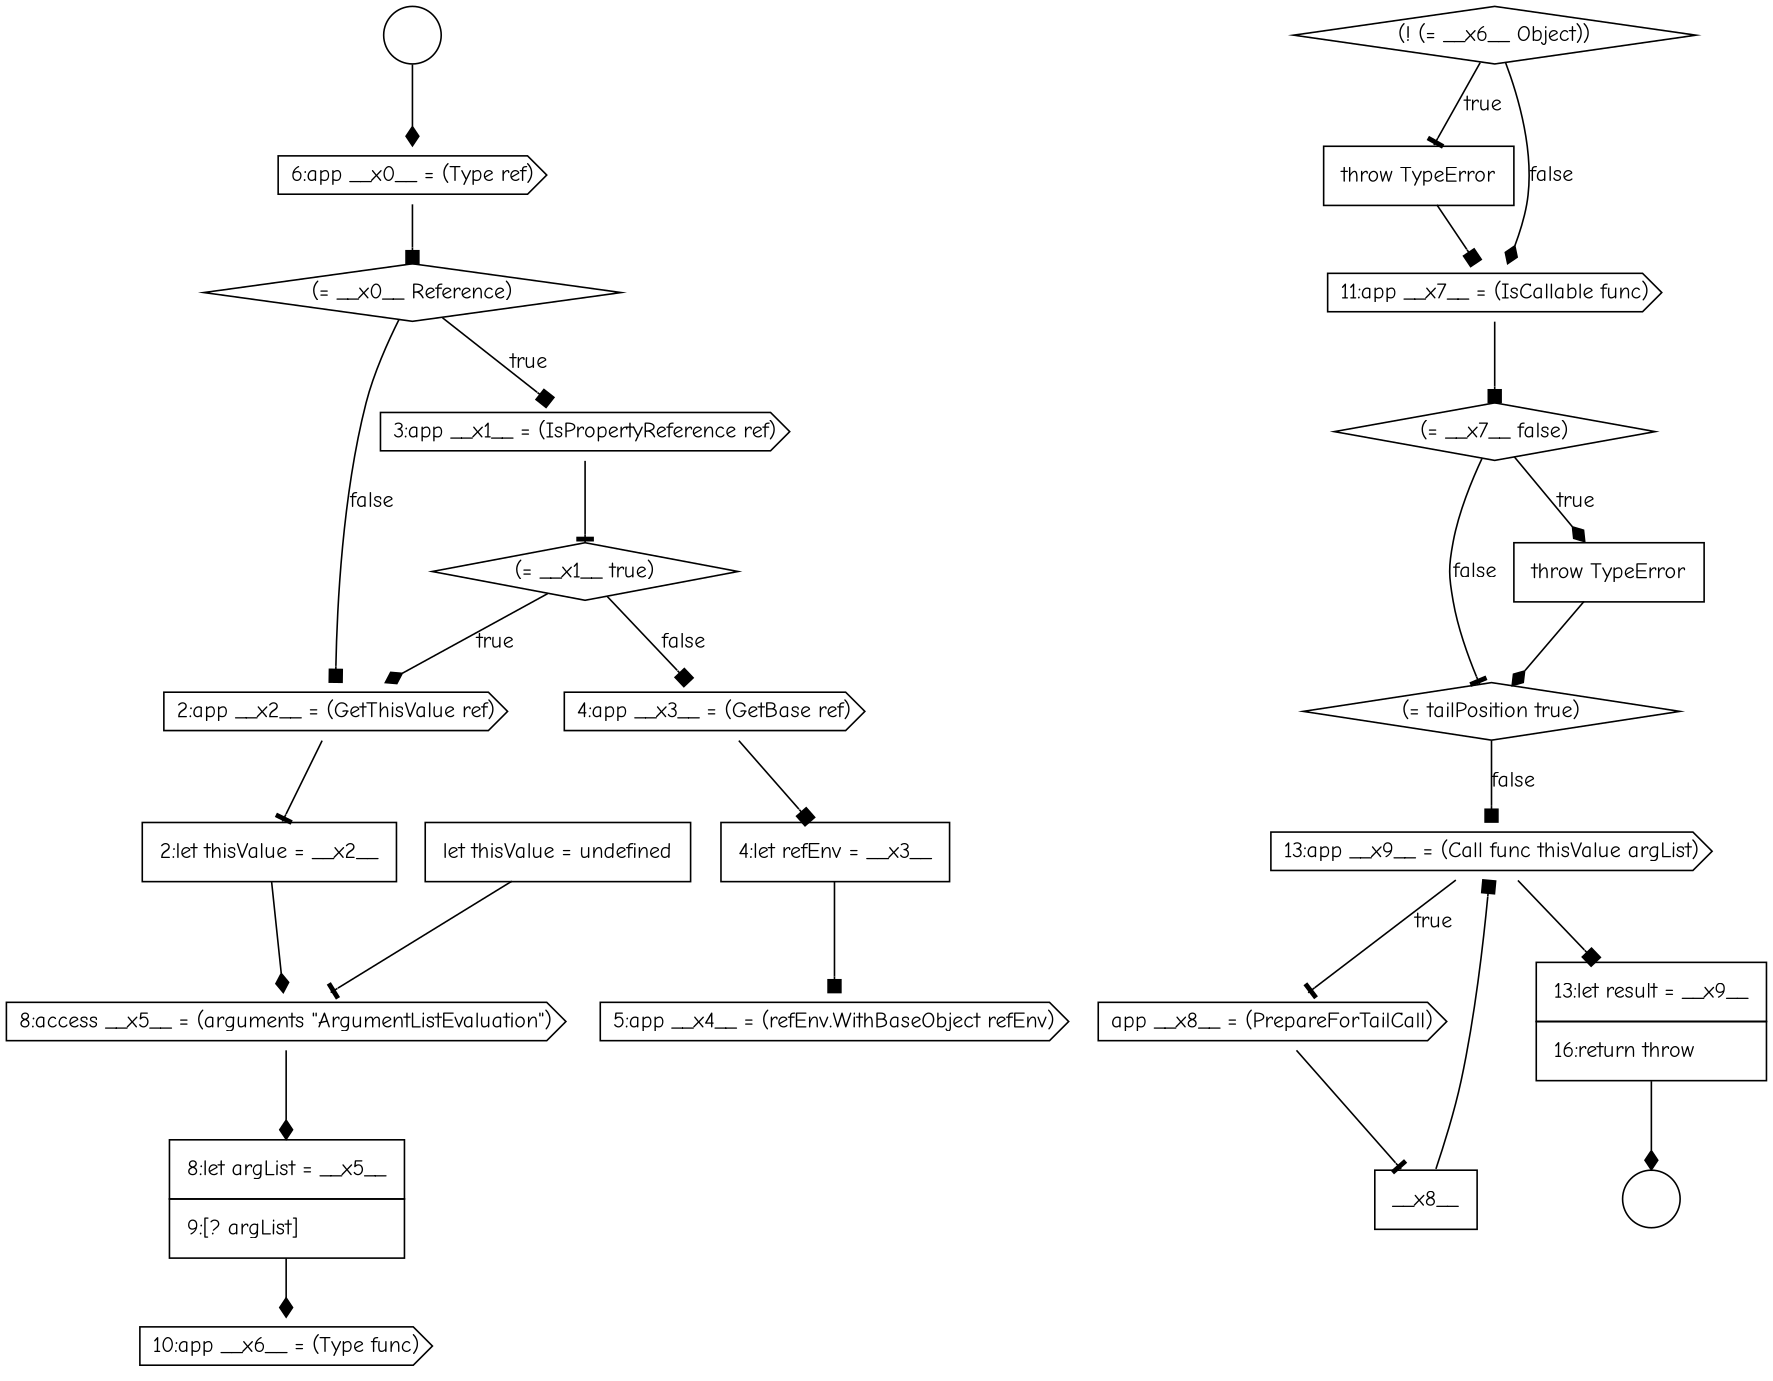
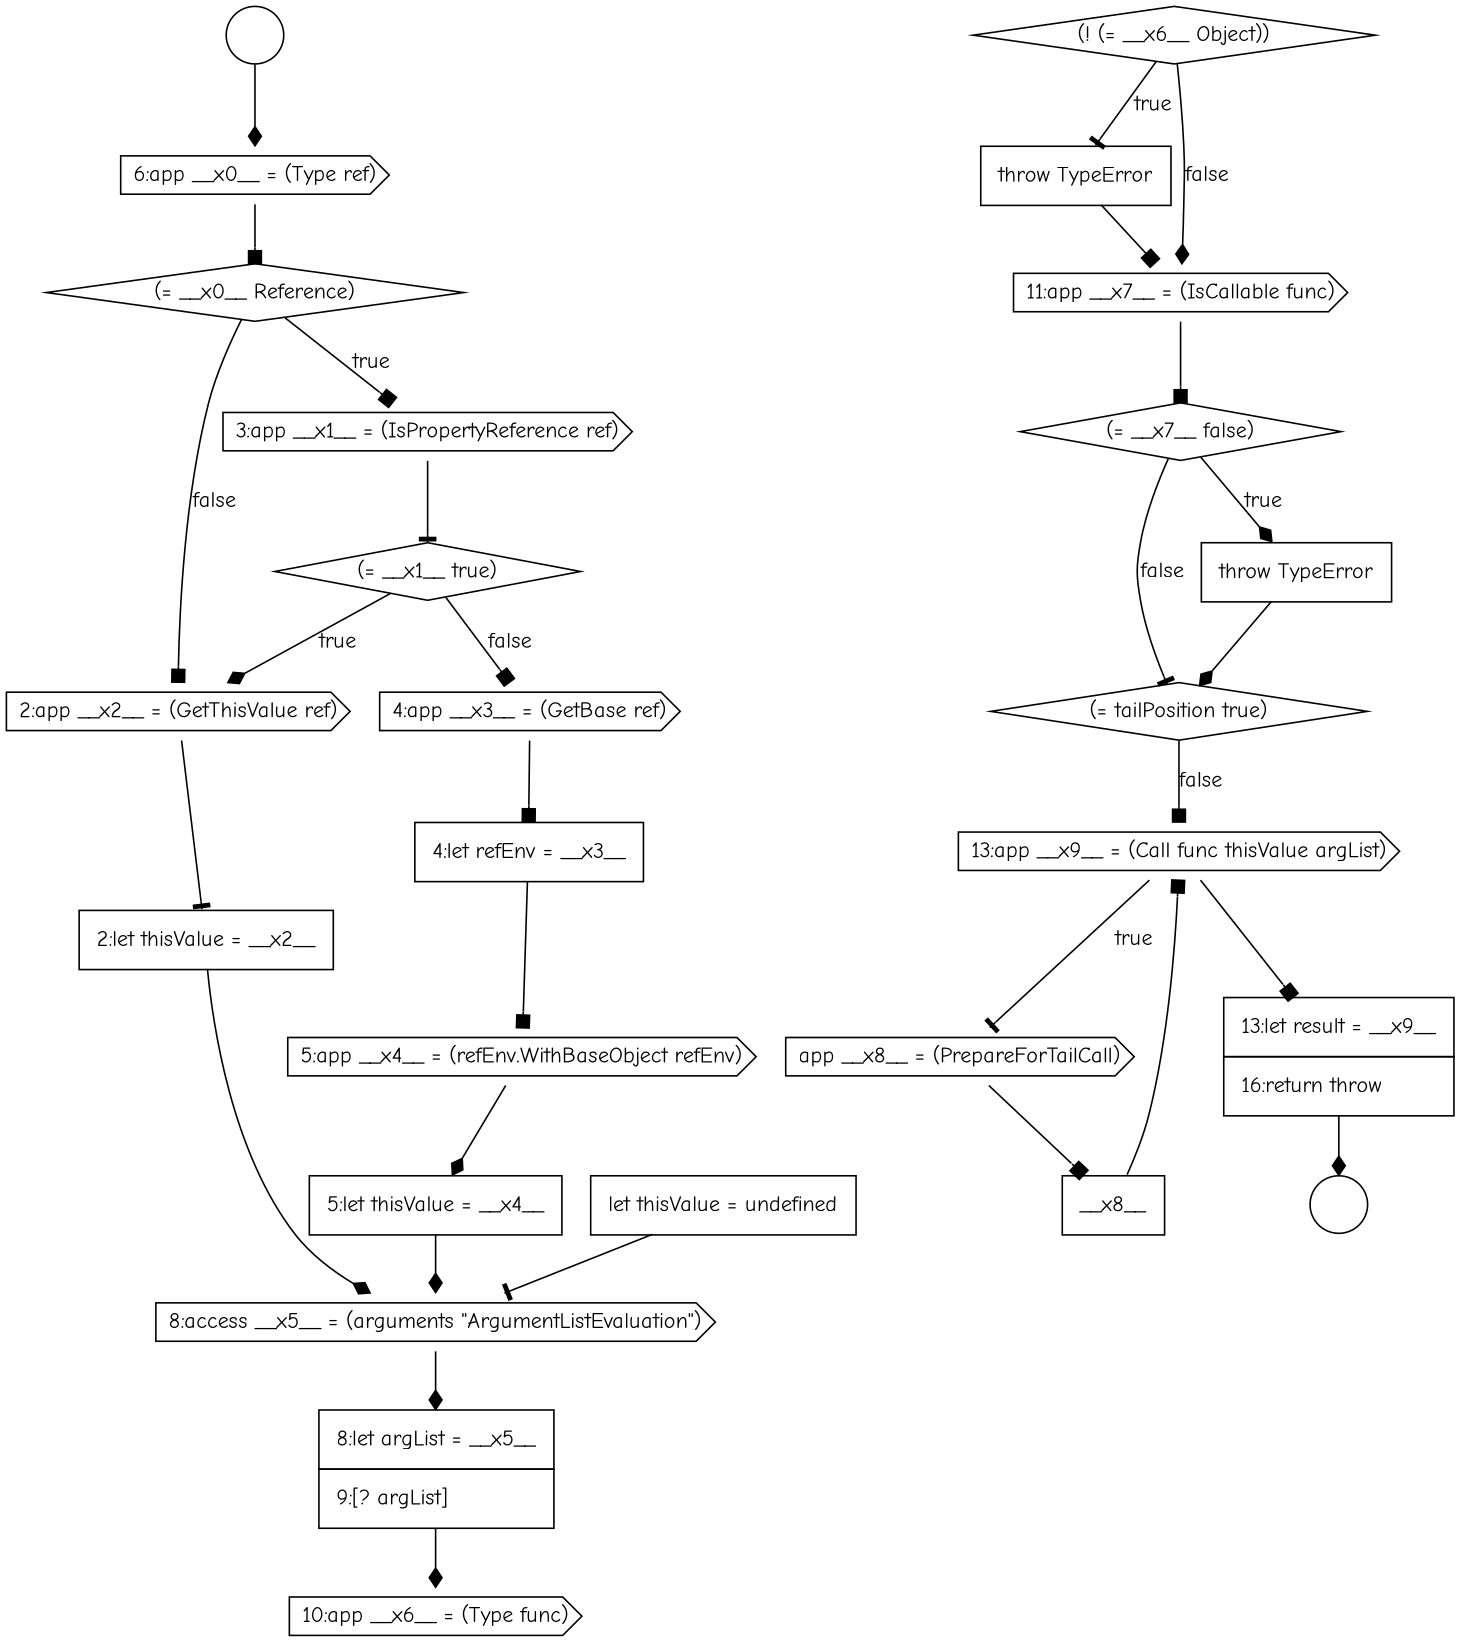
(1346, 1107) -> (1030, 1124)
none -> (436, 1205)
